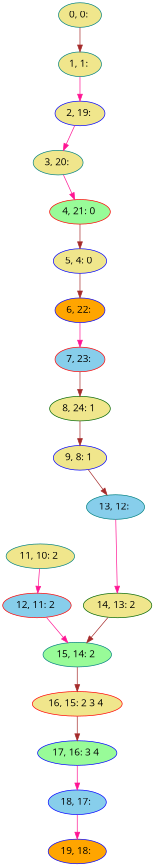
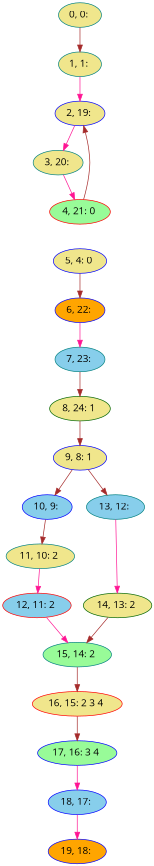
(80, 233) -> (90, 166)
(80, 359) -> (80, 359)
none -> (47, 507)
